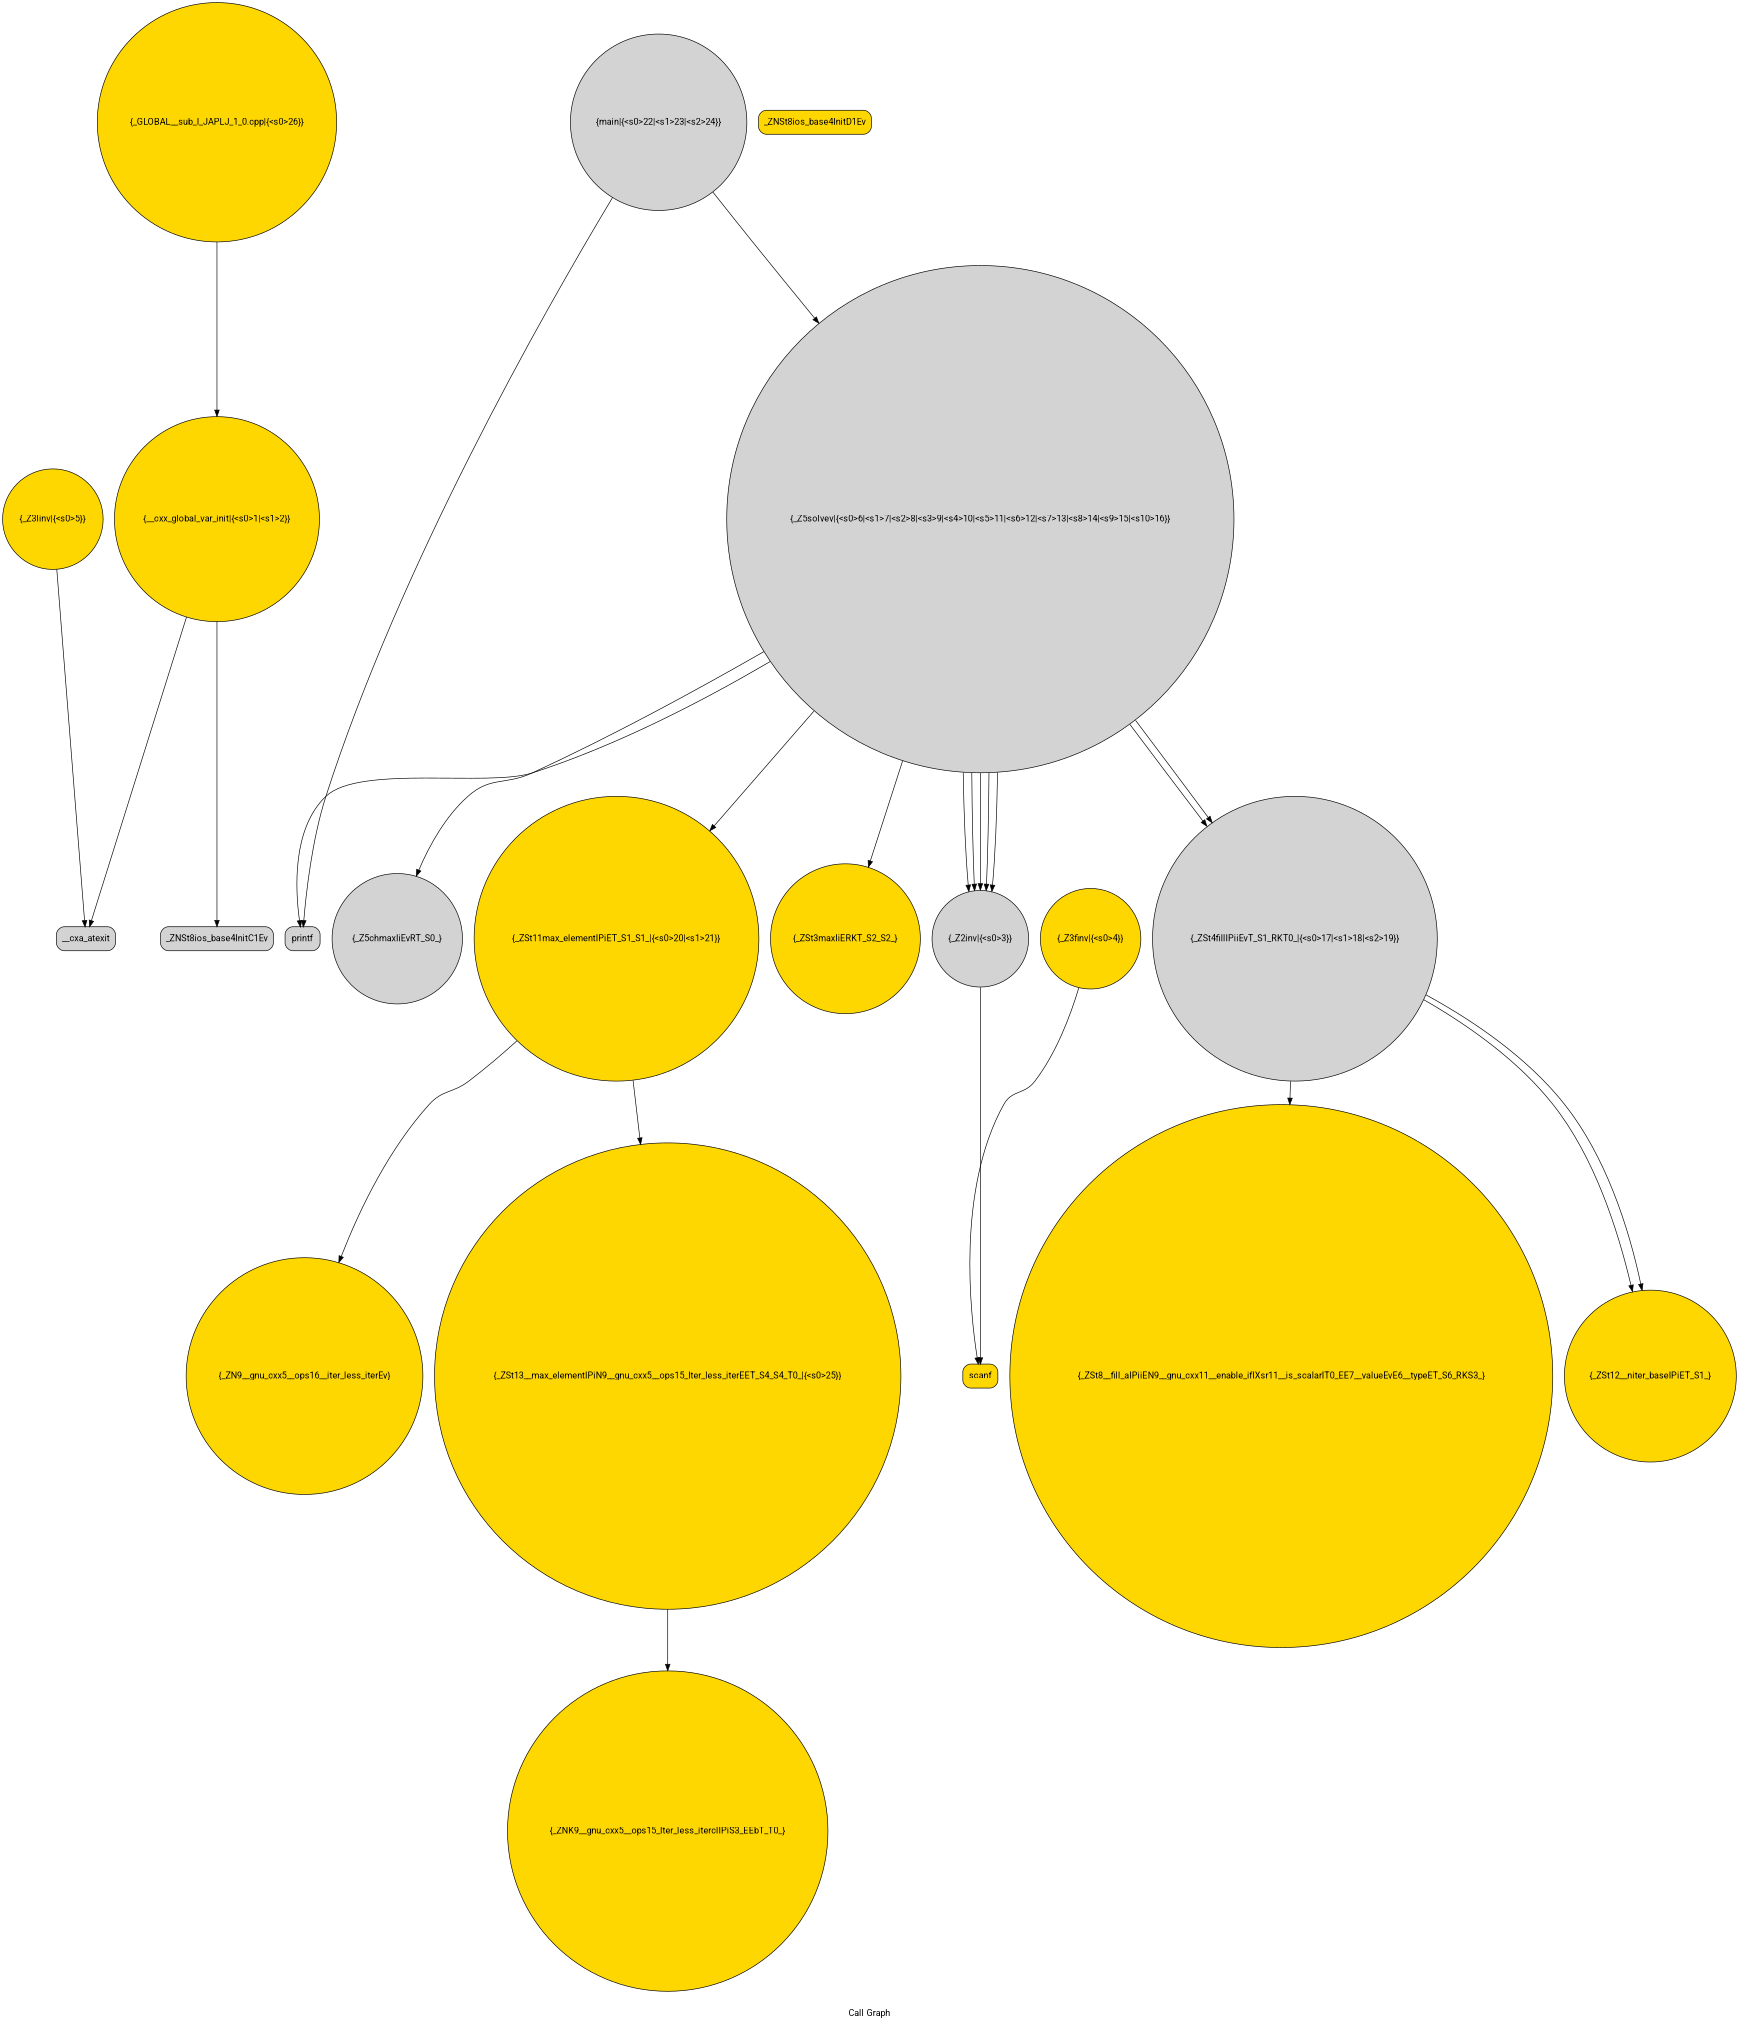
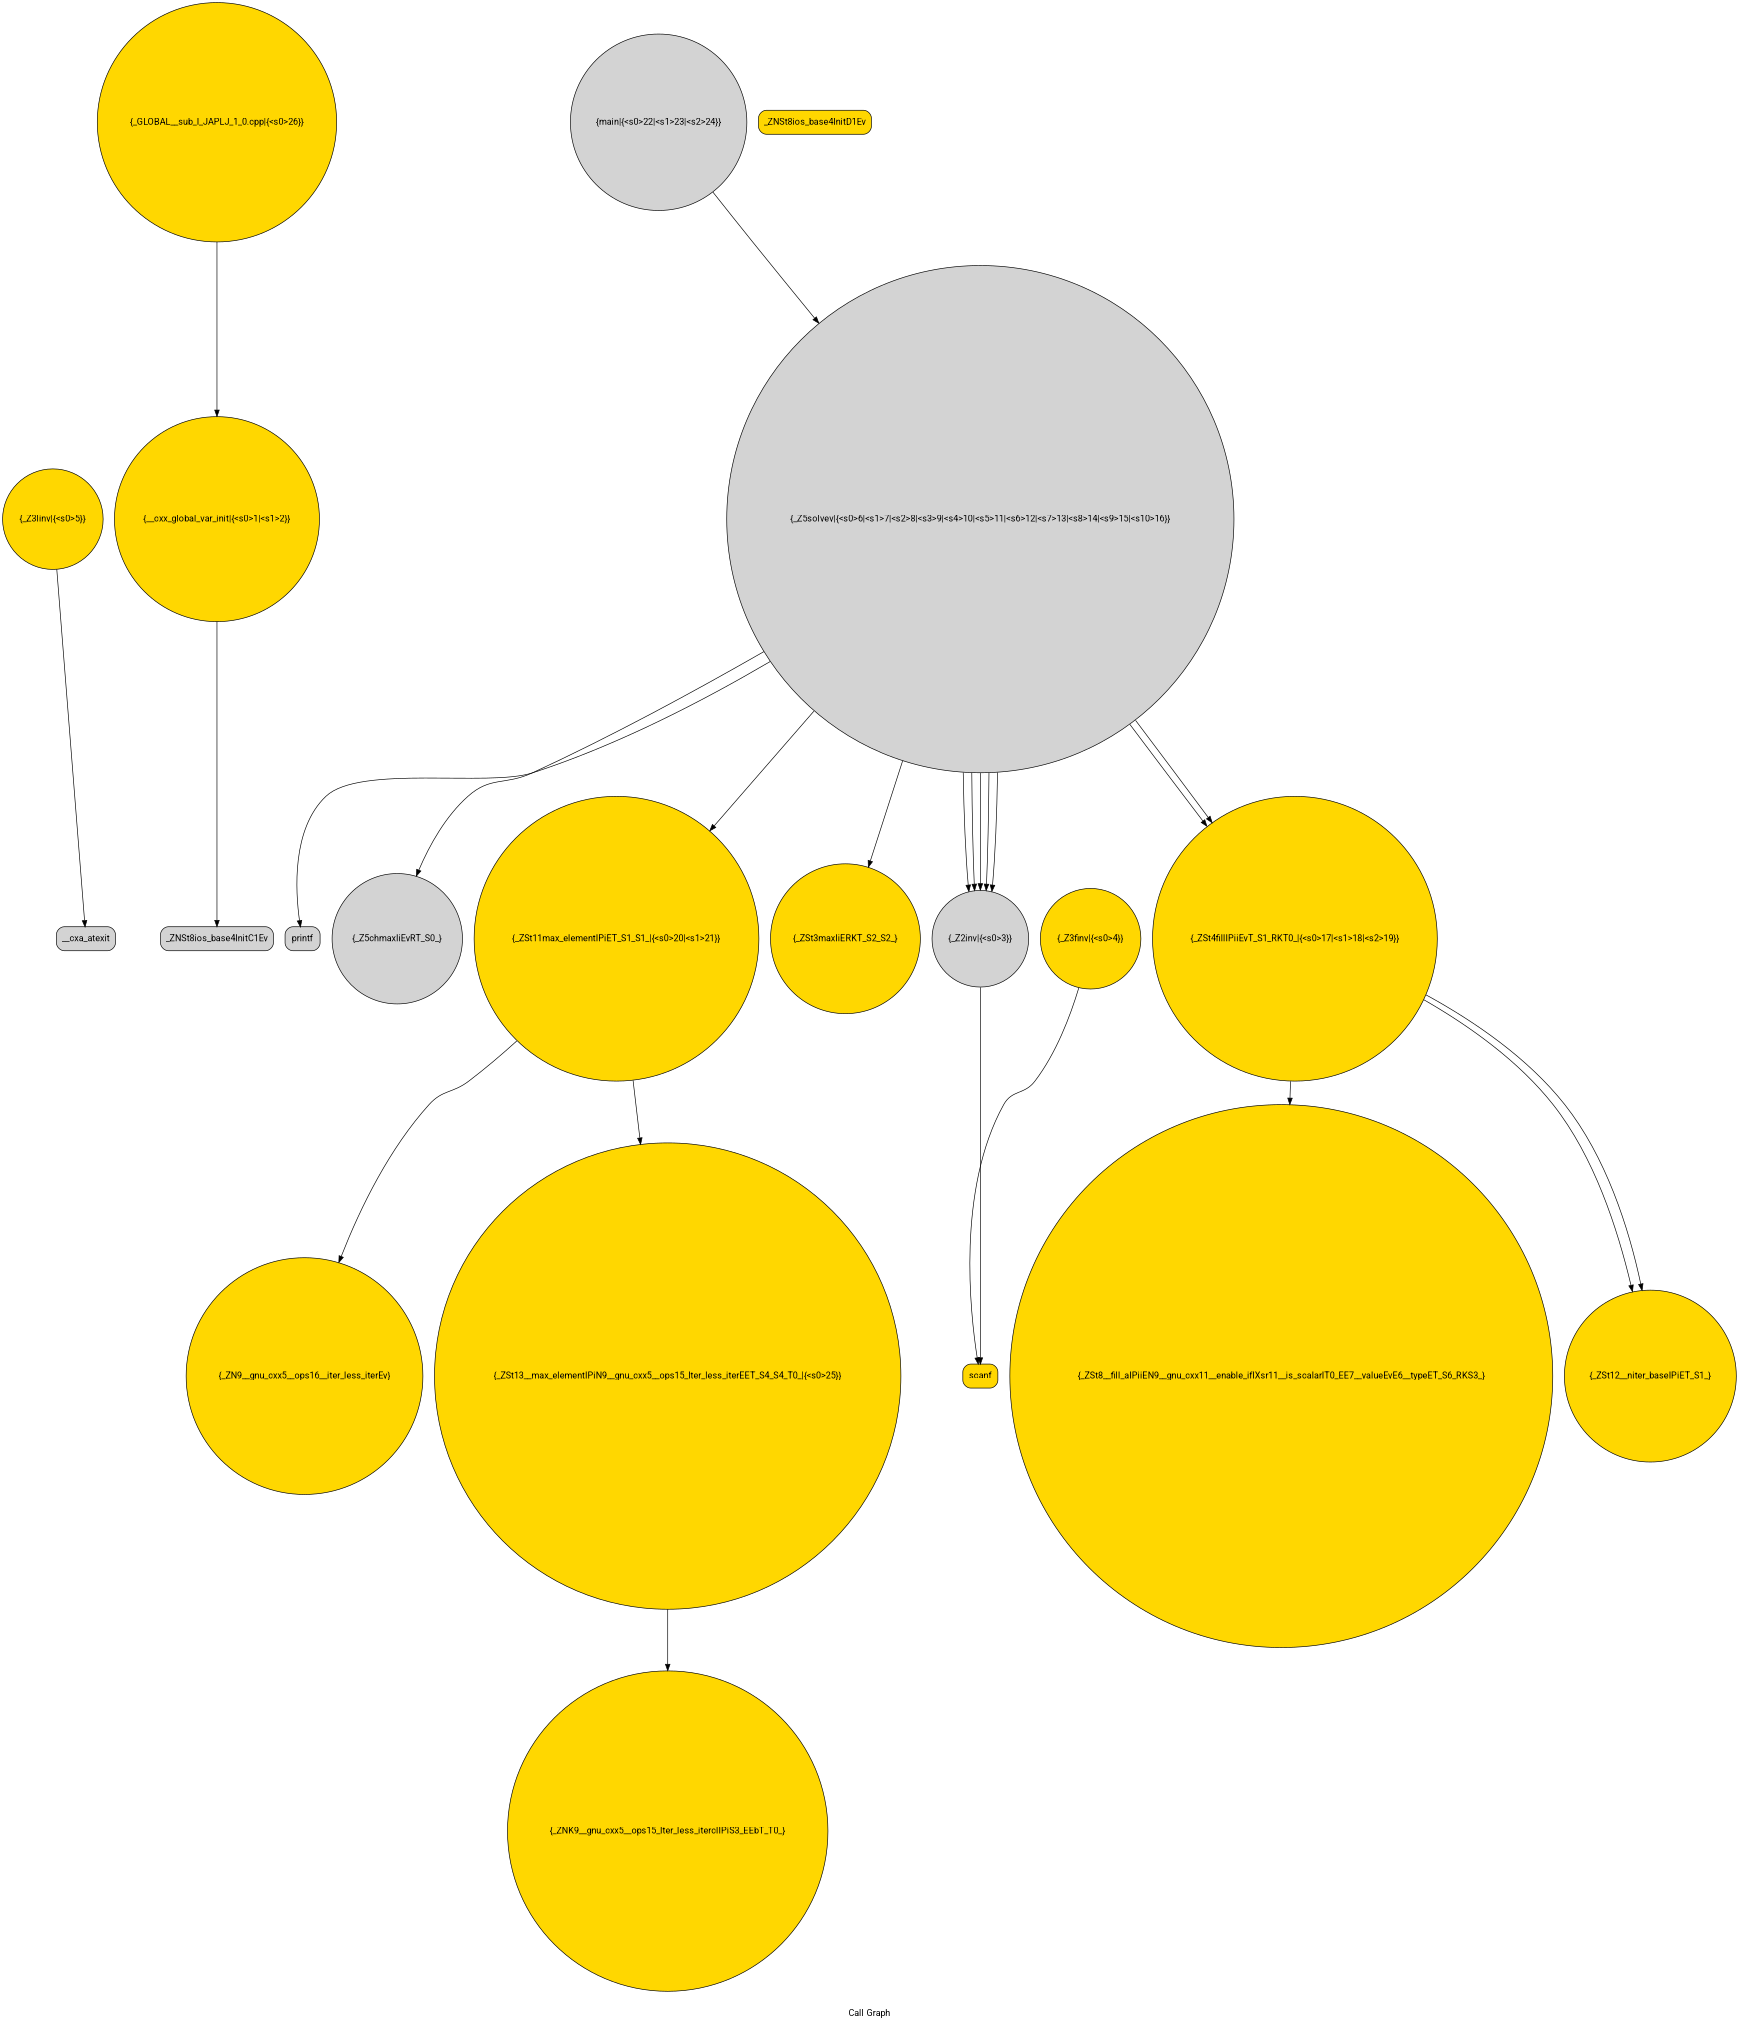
(426, 546) -> none
(139, 769) -> none
(1295, 939) -> (1295, 939)
